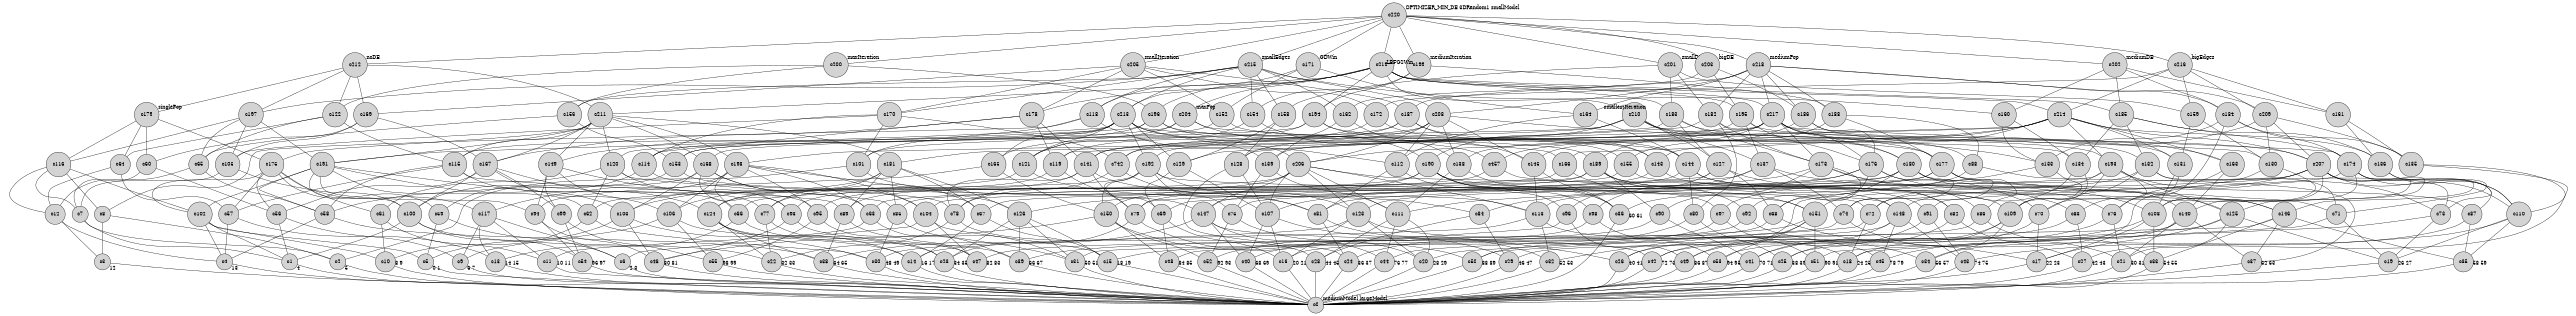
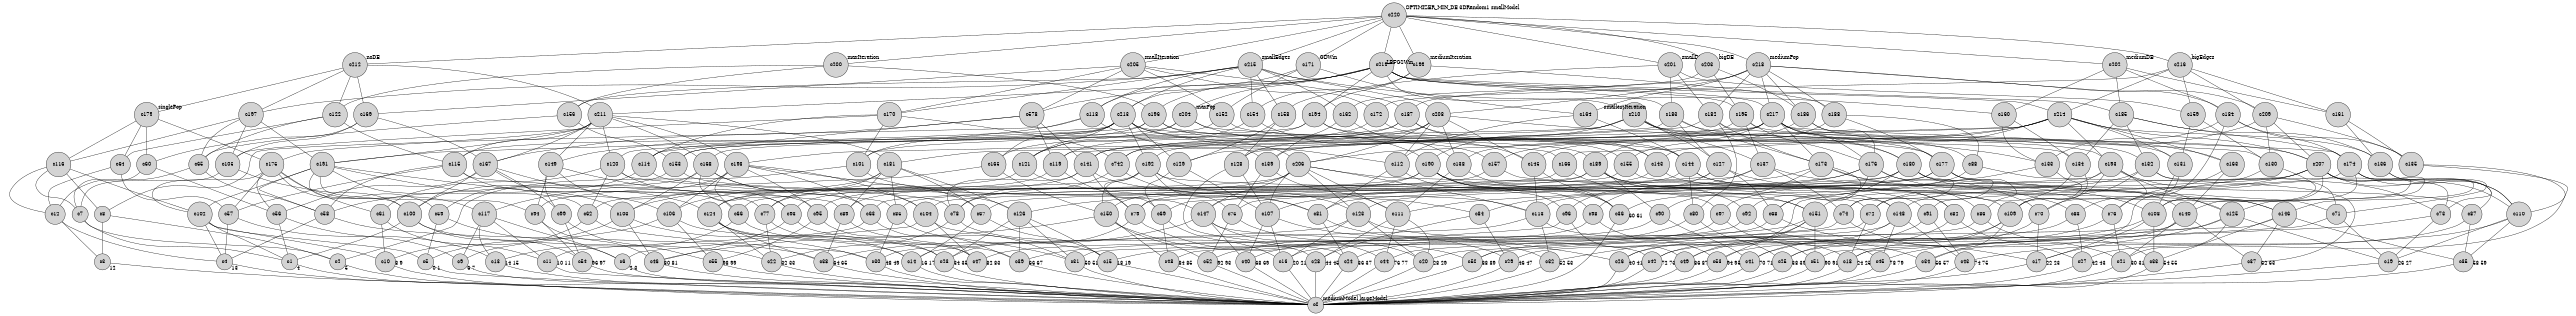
(1032, 115) -> (1032, 115)
(1494, 164) -> (1494, 164)
